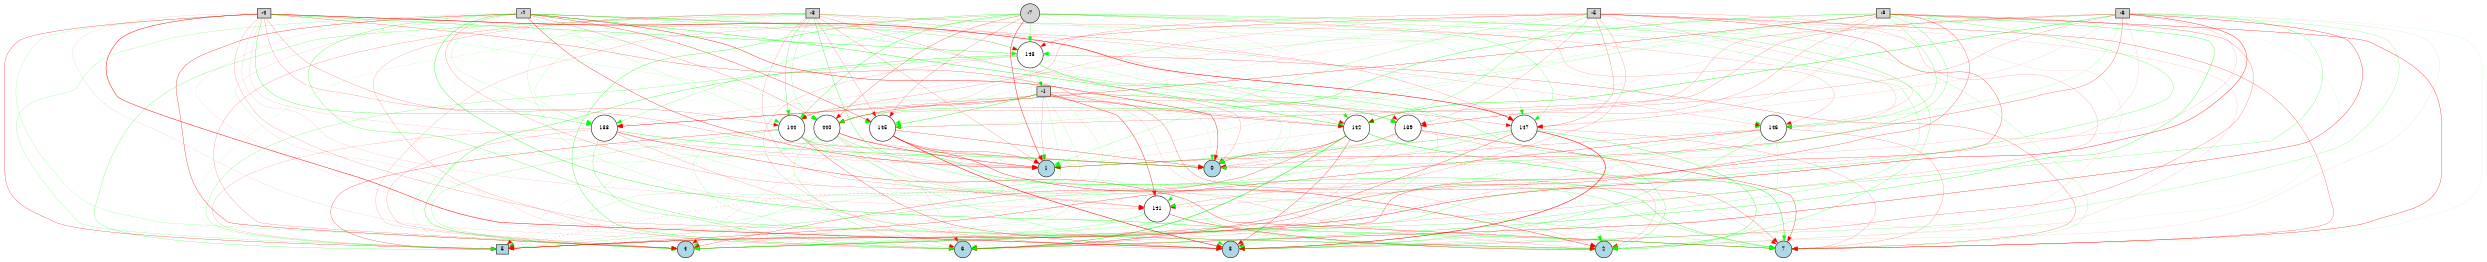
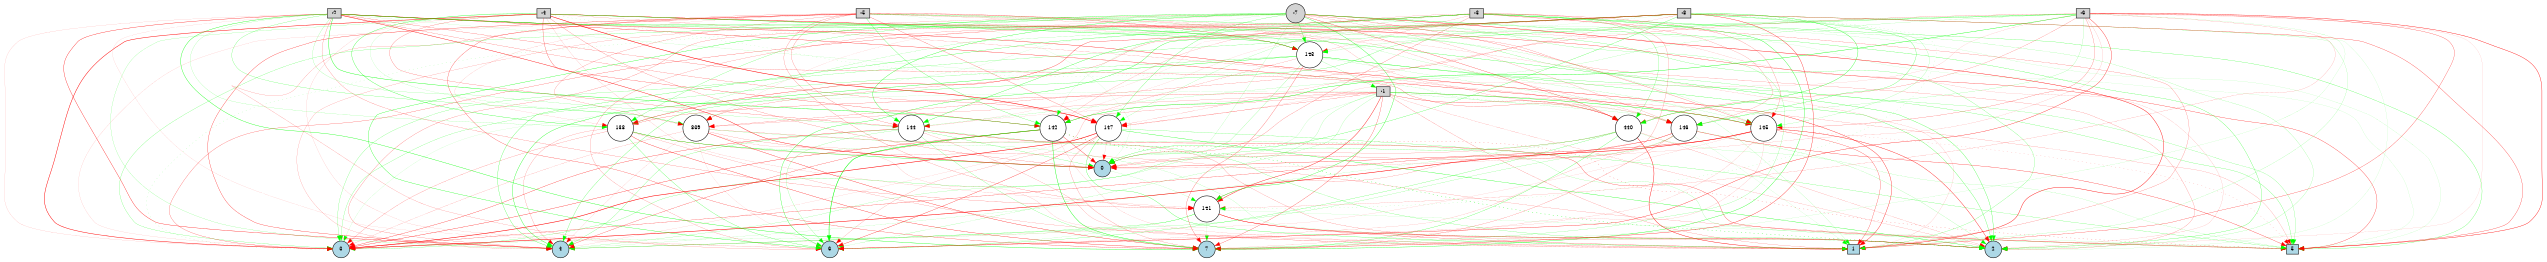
(1408, 128) -> (696, 128)
none -> (1376, 136)
(1046, 169) -> (1854, 249)
(824, 195) -> (1831, 121)
(1512, 228) -> (1047, 191)
none -> (1530, 242)
